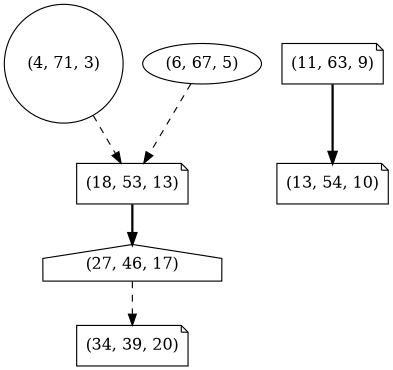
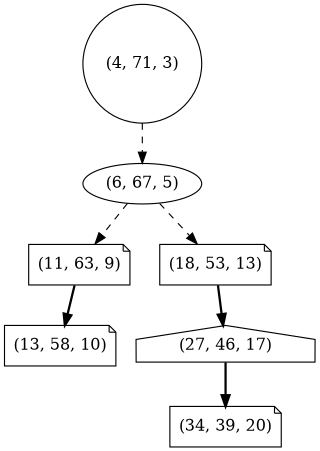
(104, 134) -> (142, 138)
(333, 184) -> (60, 346)
none -> (115, 219)
(132, 298) -> (226, 379)
